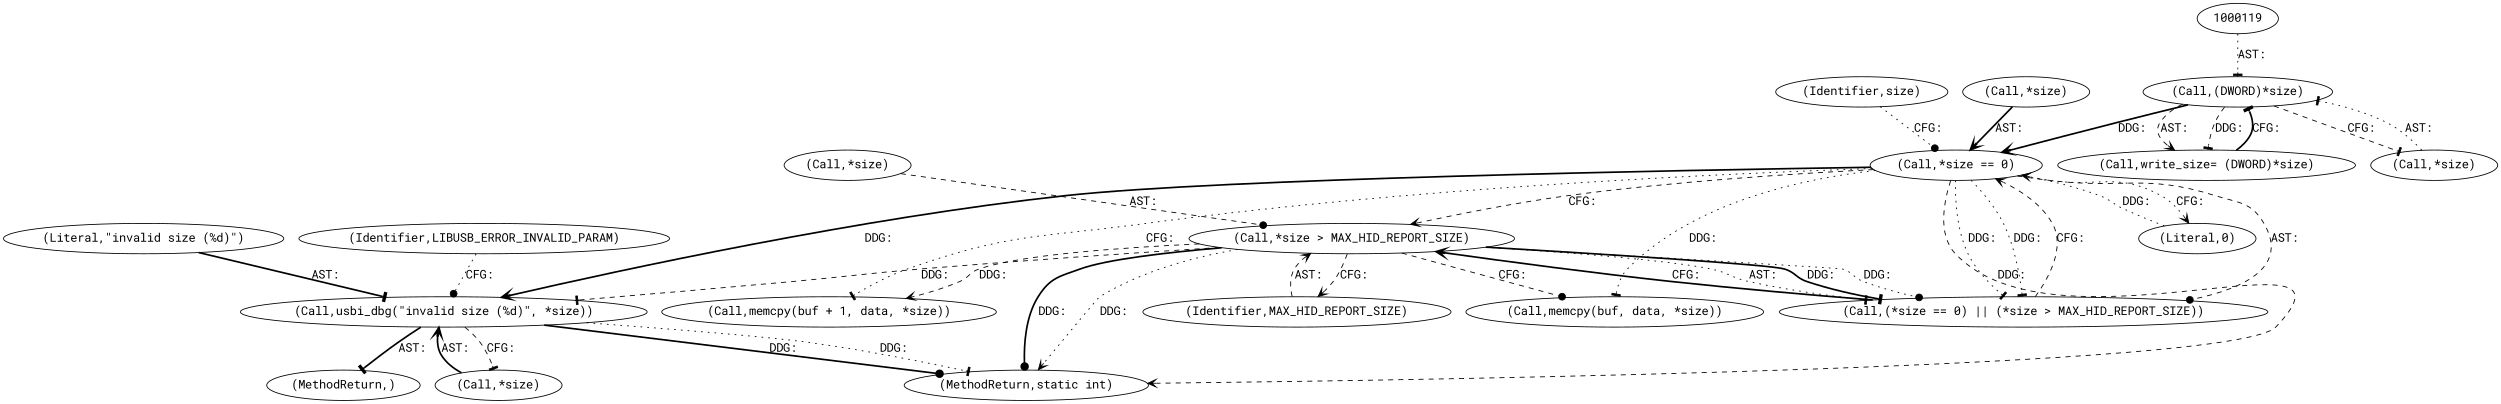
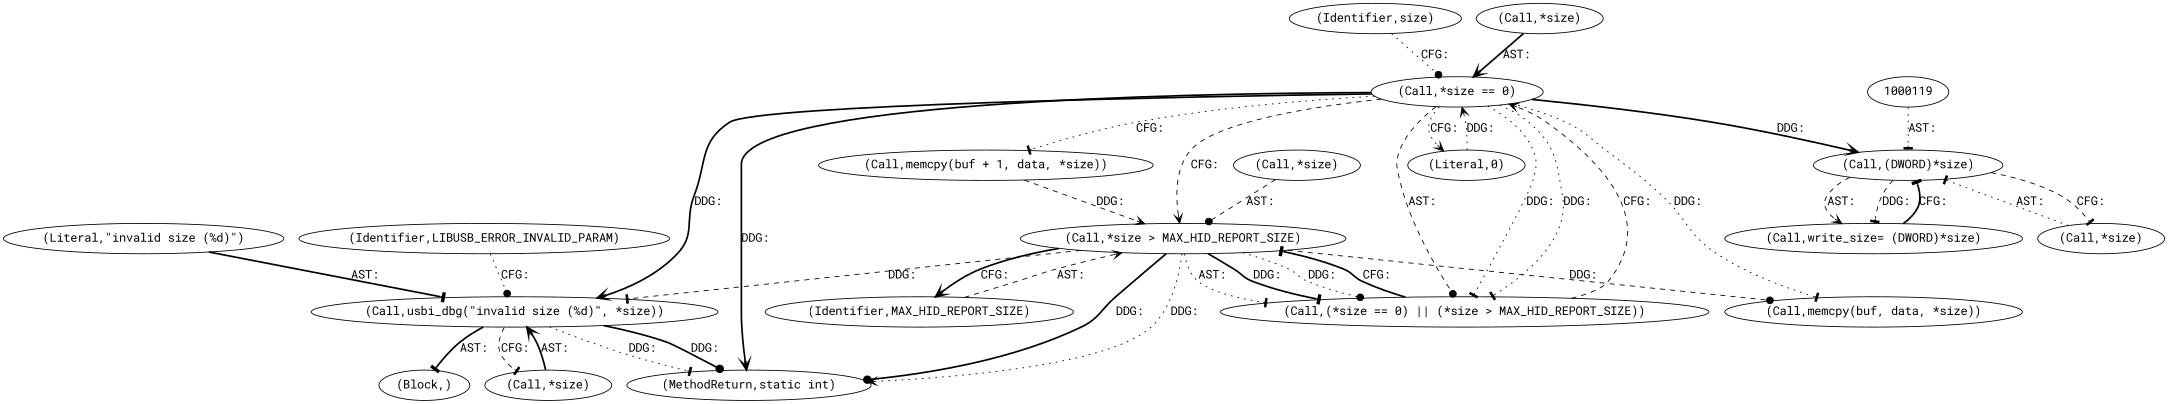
(2099, 127) -> (1692, 119)
(1097, 251) -> (1081, 200)
(1338, 274) -> (989, 266)
(1516, 275) -> (1587, 275)
(1658, 280) -> (1346, 270)
(1950, 363) -> (930, 110)
(343, 385) -> (424, 385)
